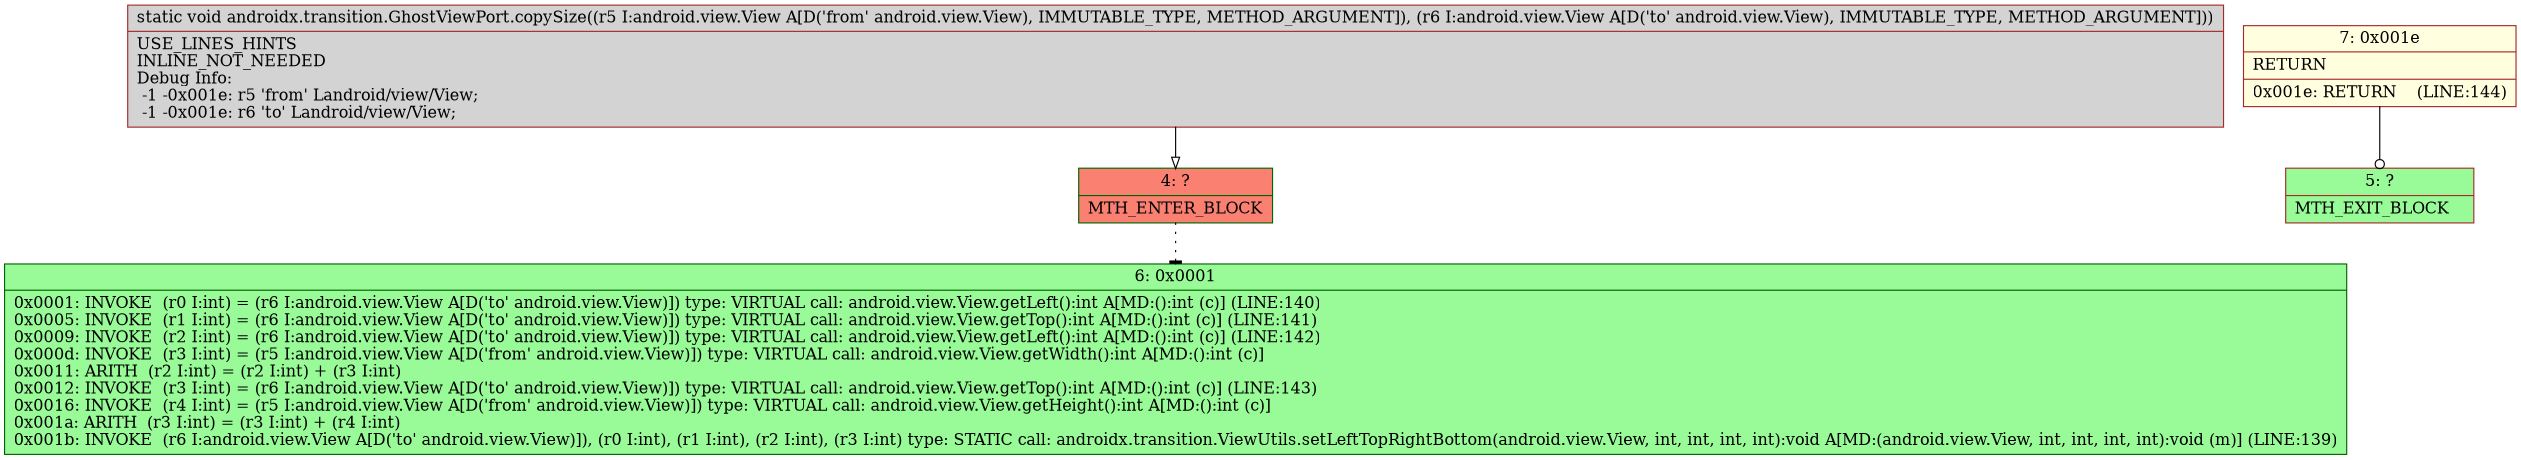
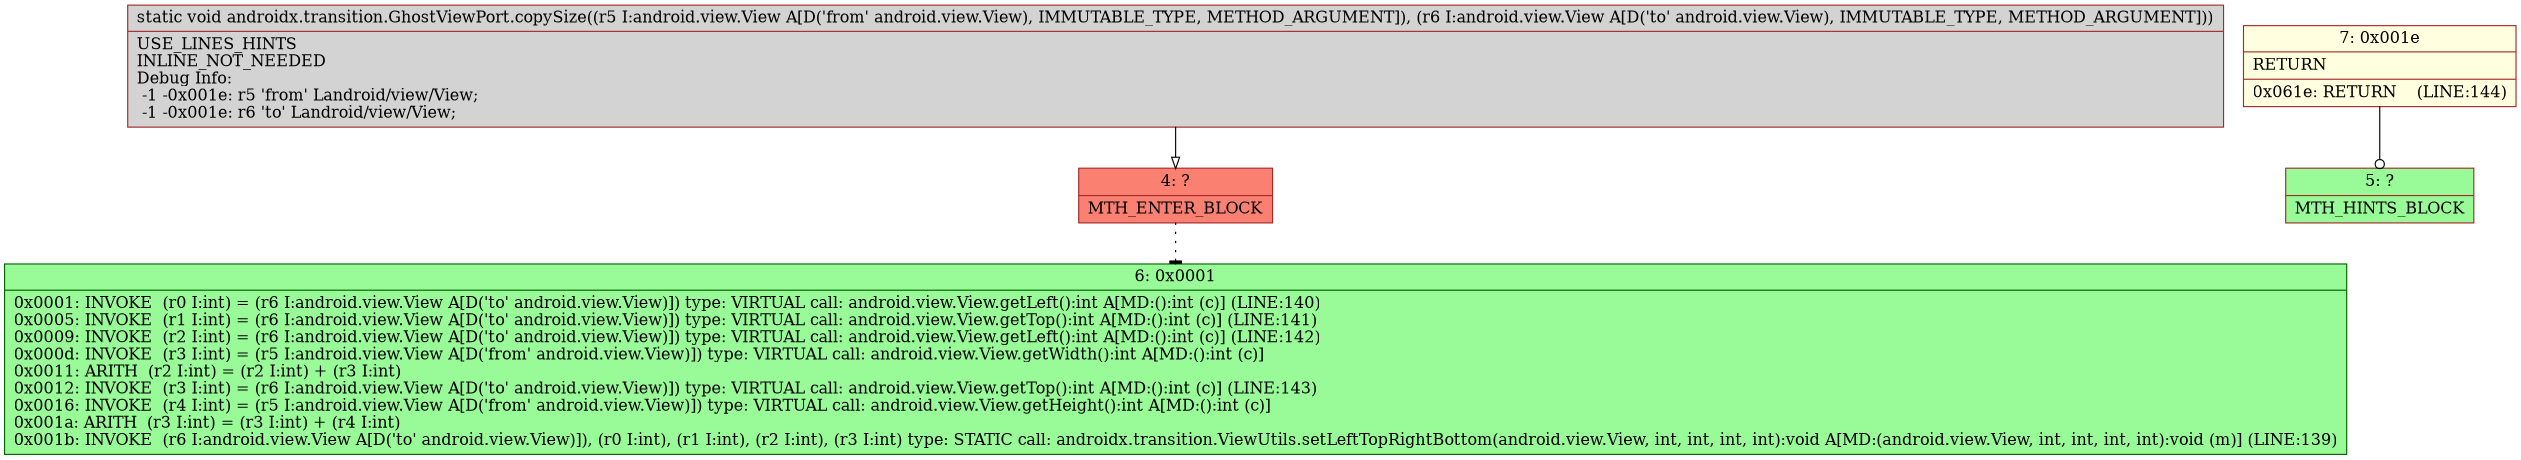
(2380, 92) -> (2380, 92)
(1176, 196) -> (1176, 196)
(2372, 209) -> (2380, 209)
